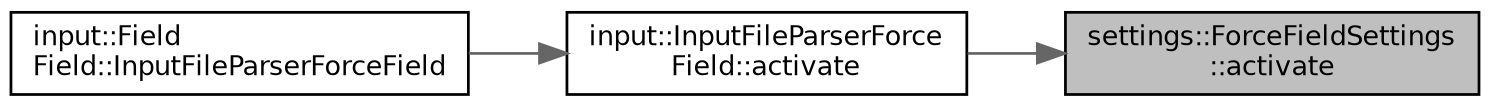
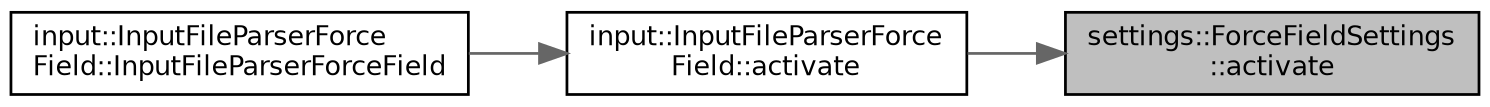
(240, 53) -> (240, 53)
